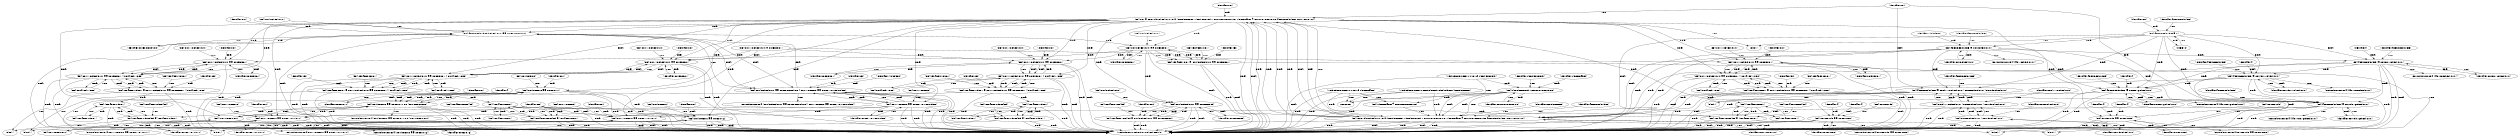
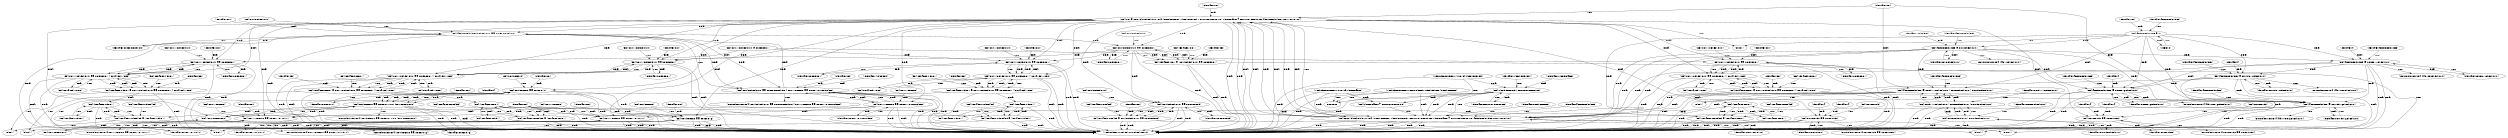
(1379, 97) -> (1366, 97)
